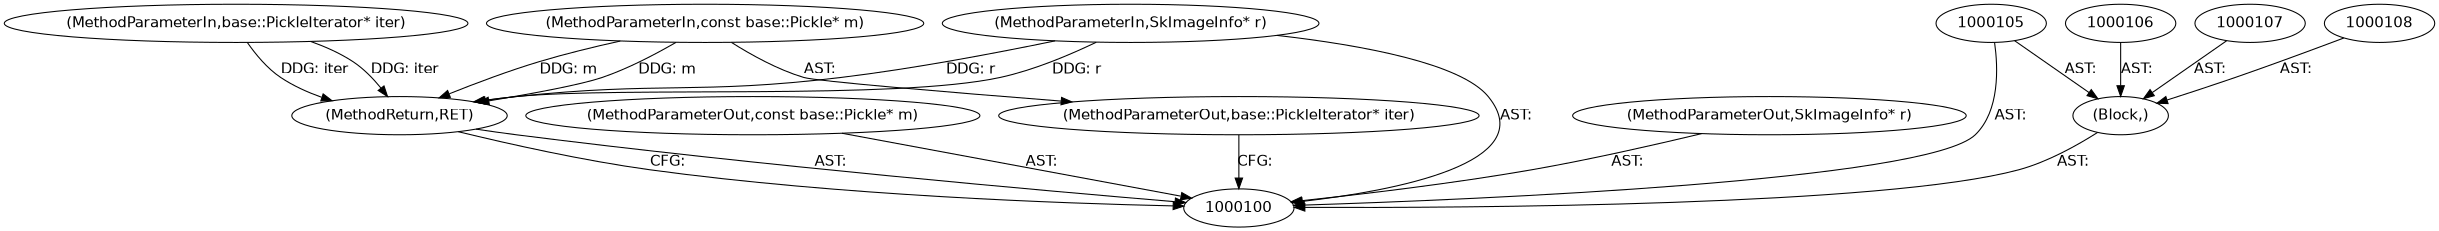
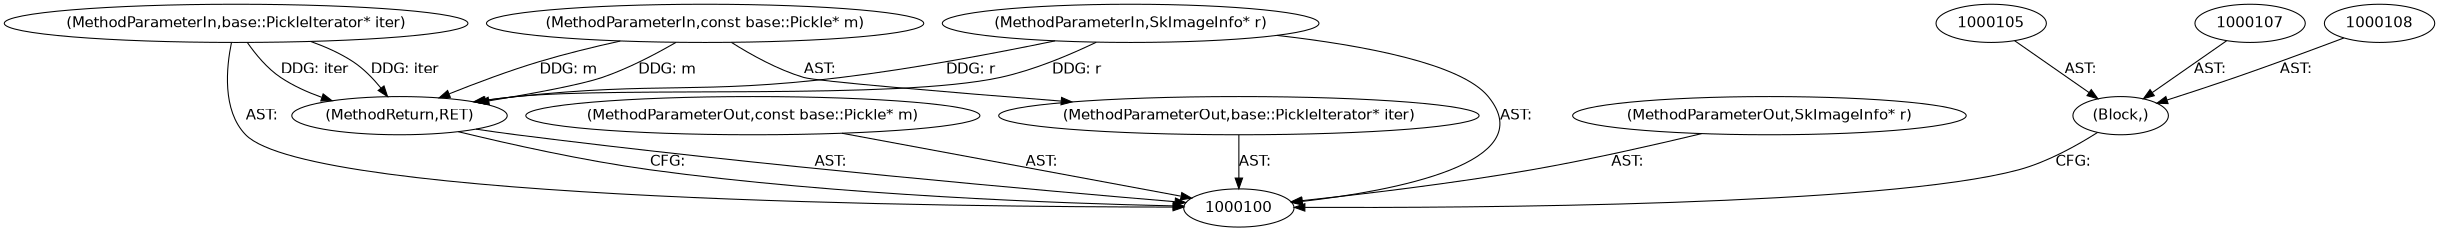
(2121, 23) -> none
(1257, 162) -> (1257, 162)
(2076, 162) -> (2076, 162)
(1691, 185) -> (657, 196)
